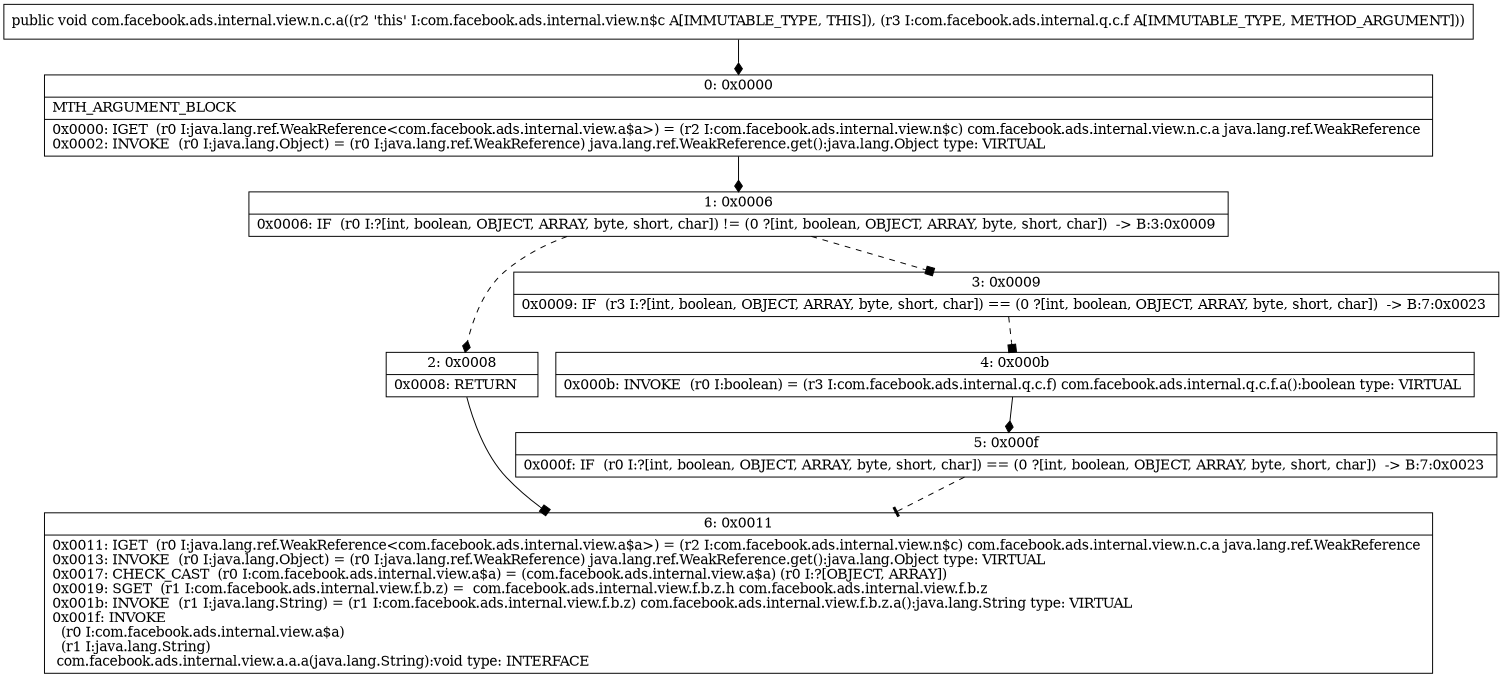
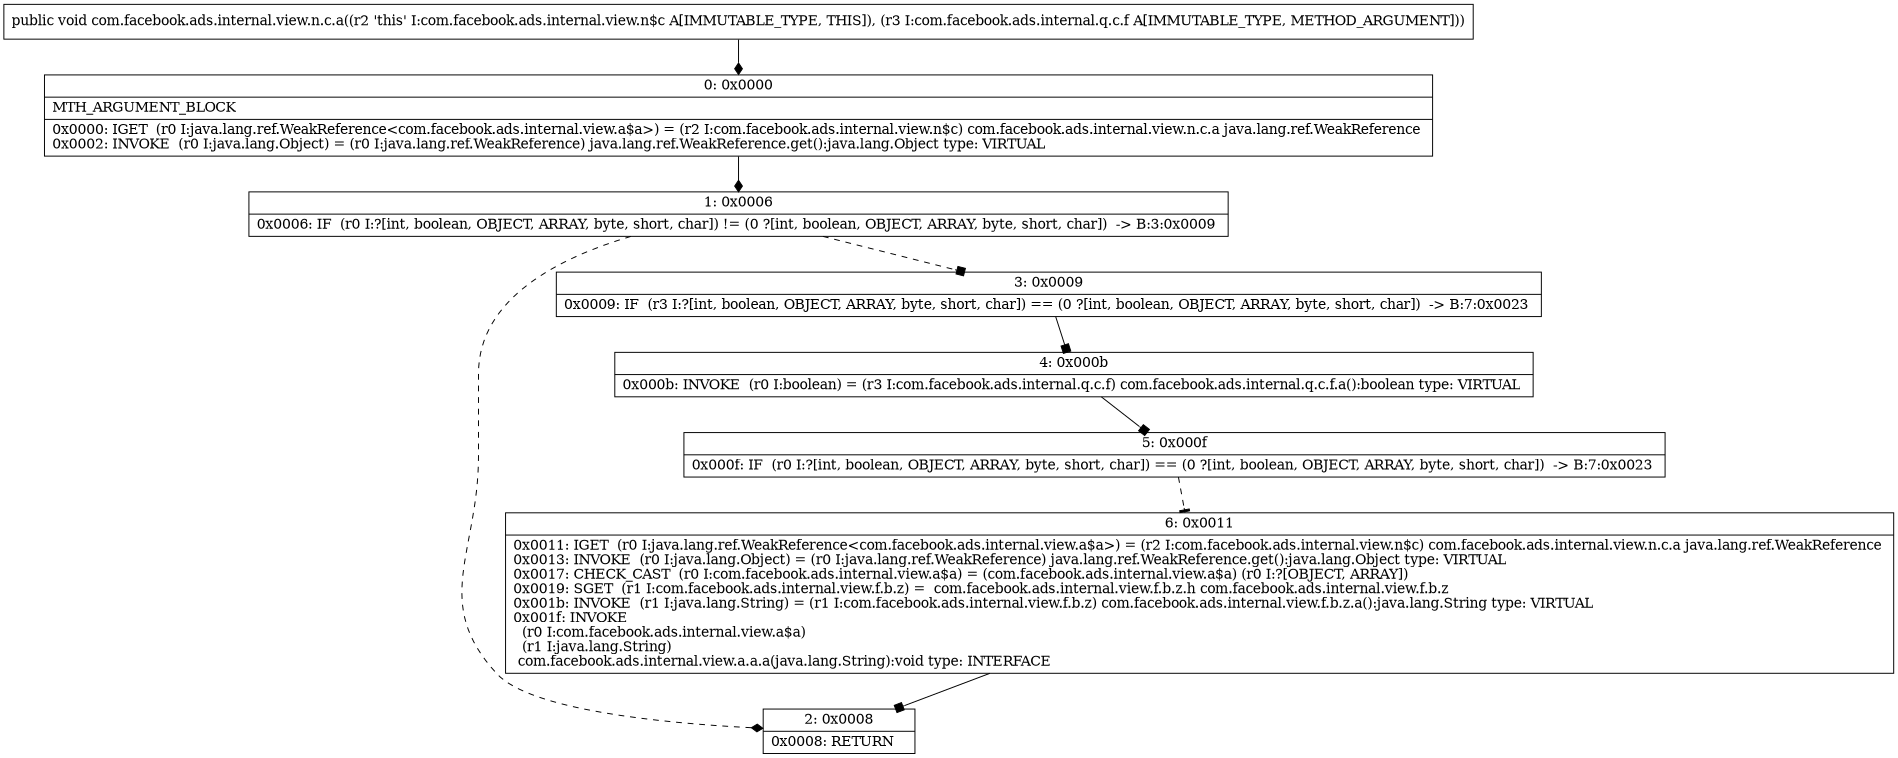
(1010, 330) -> (1060, 330)
(1011, 409) -> (1120, 412)
(493, 459) -> (947, 689)
